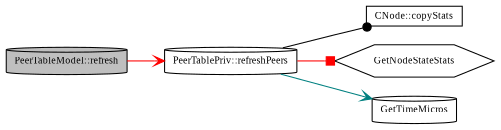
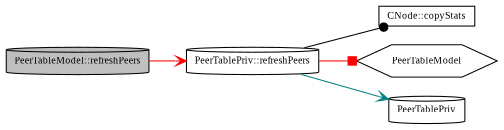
(67, 61) -> (78, 61)
(414, 61) -> (427, 61)
(414, 110) -> (427, 110)
